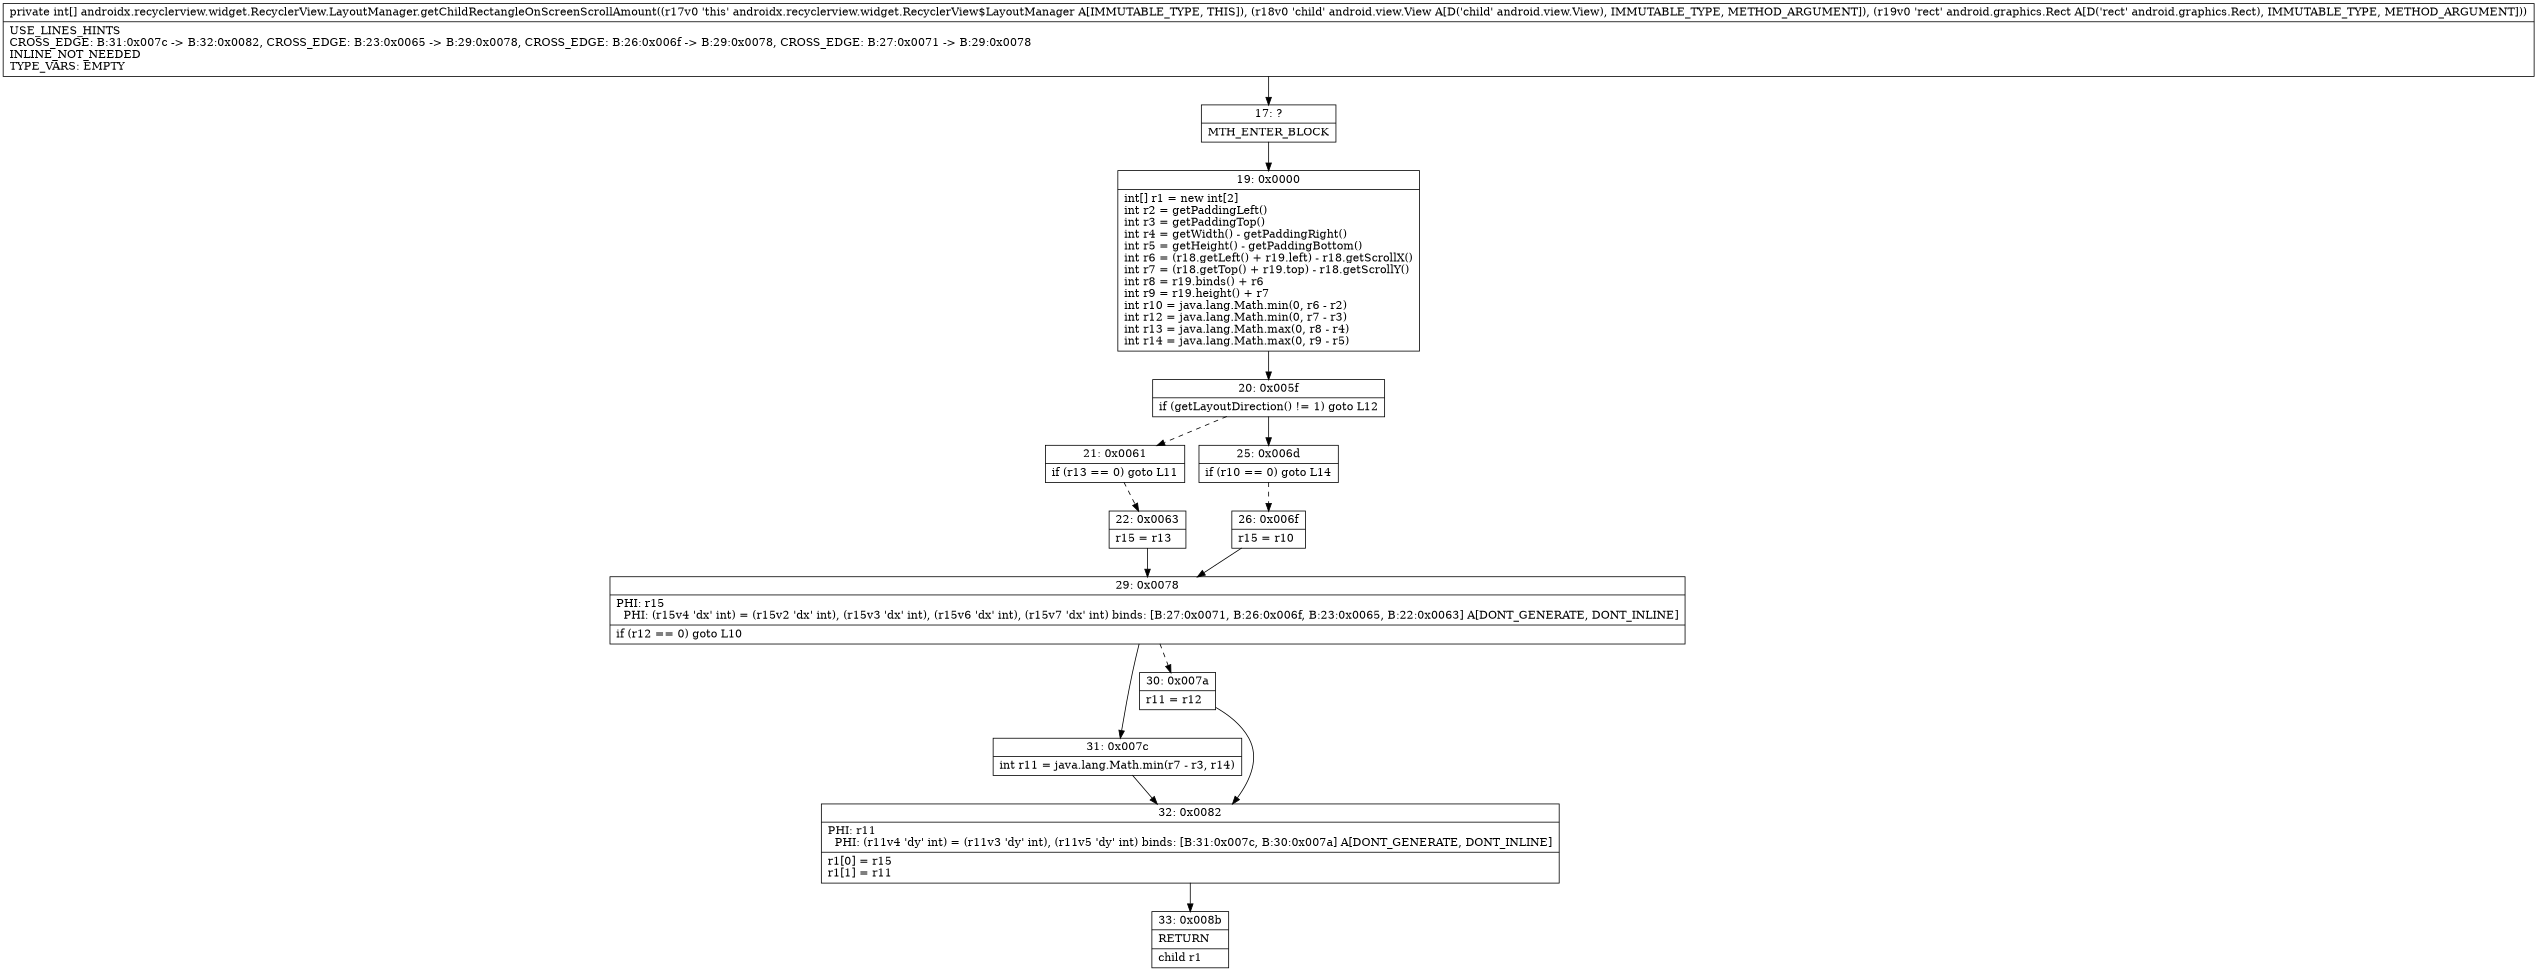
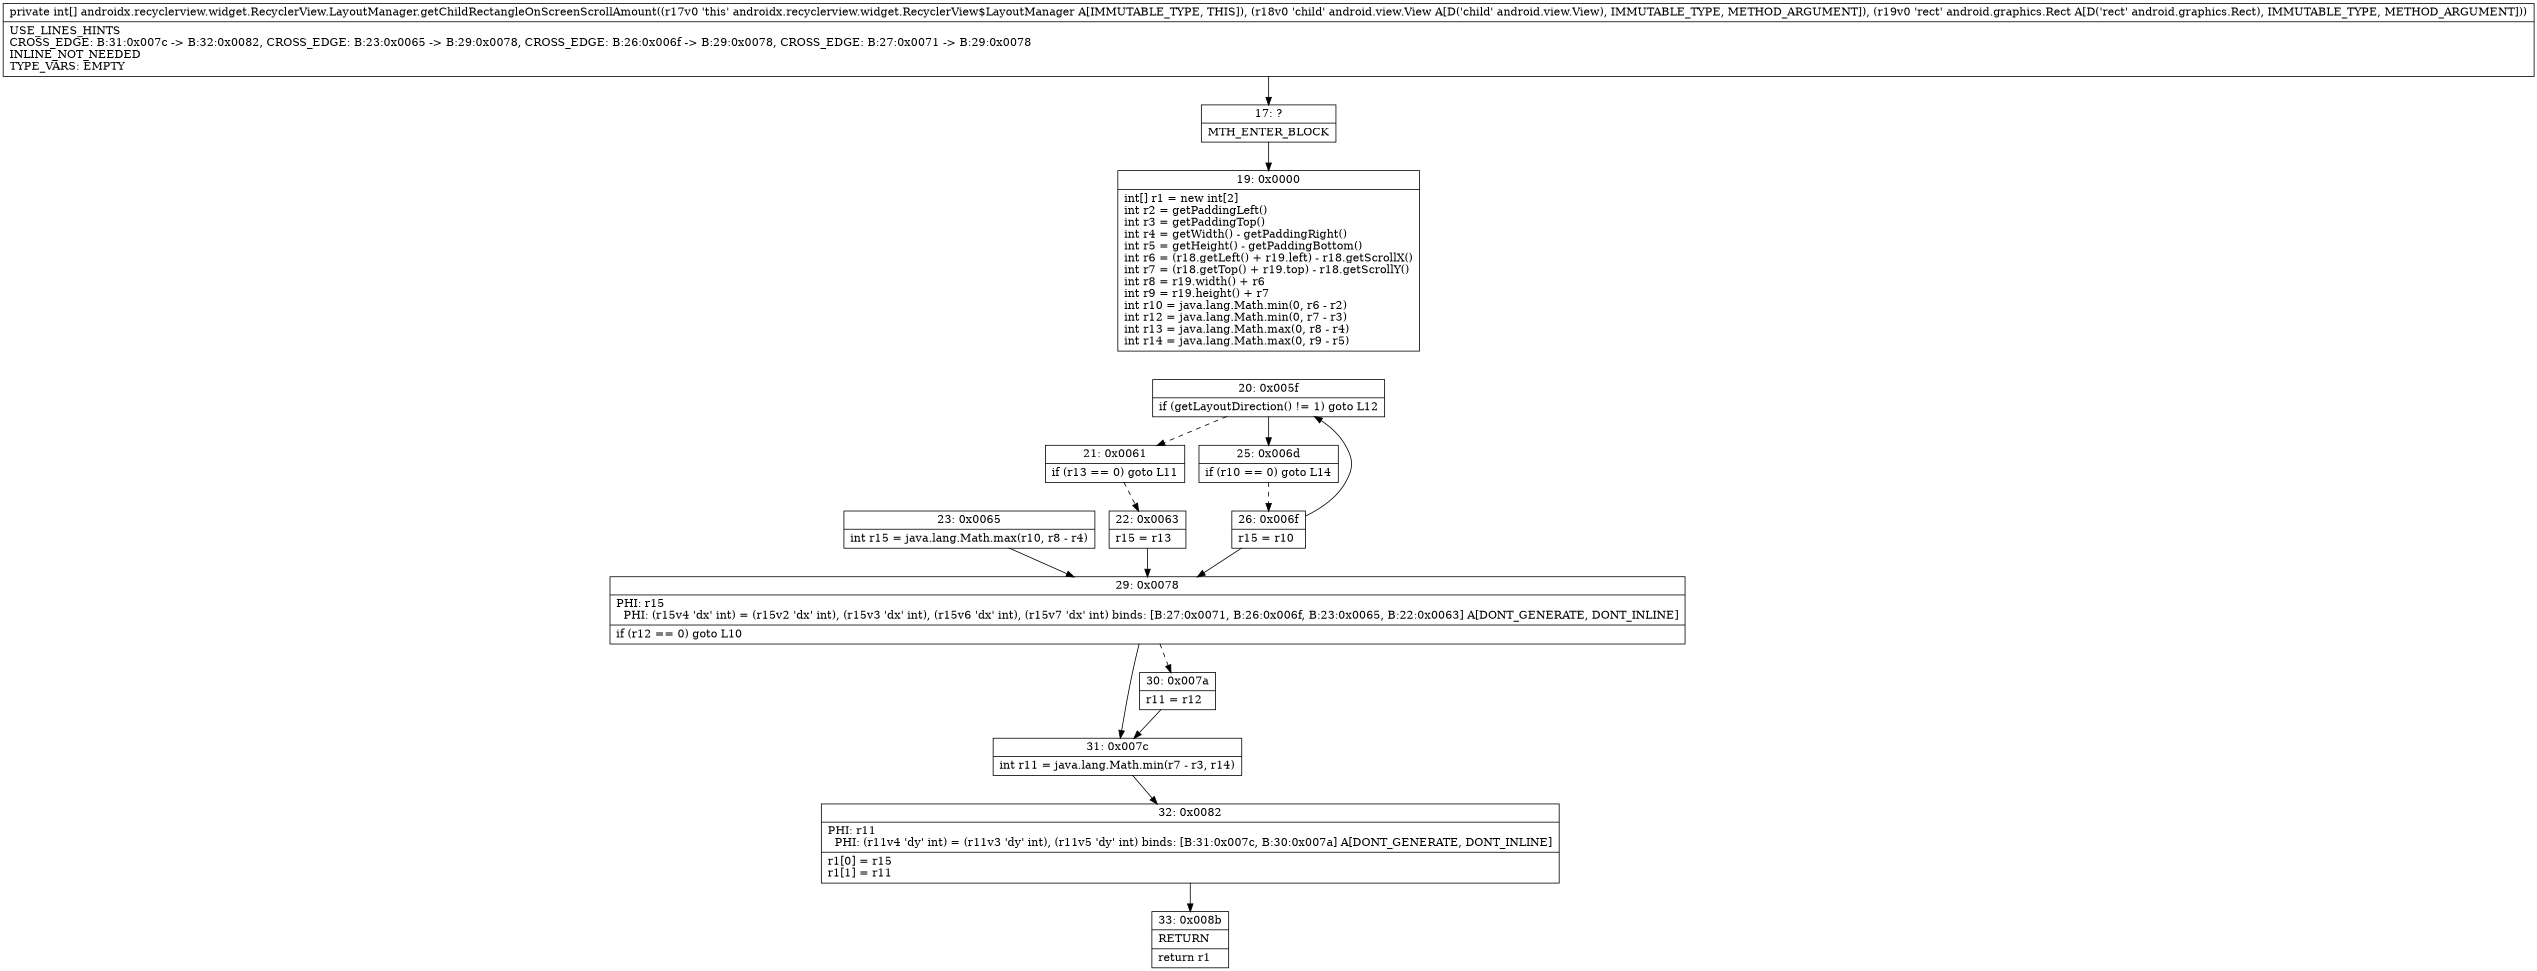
(1194, 282) -> (1195, 282)
(1269, 361) -> (1350, 473)
none -> (969, 530)
(1252, 747) -> (1150, 721)
(1180, 958) -> (1185, 958)
